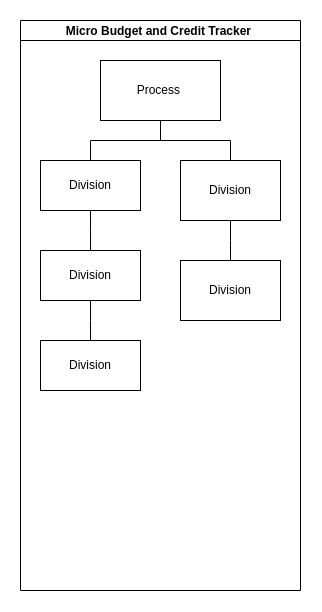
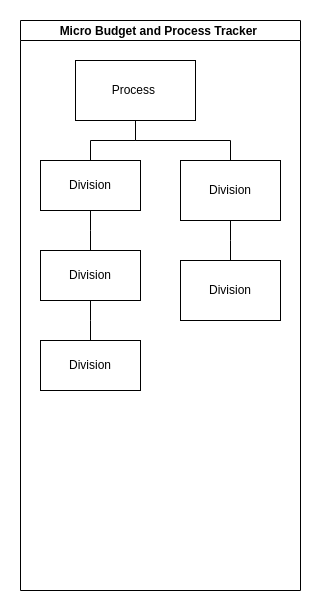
(160, 31) -> (160, 31)
(161, 91) -> (136, 91)
